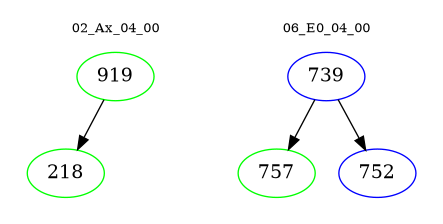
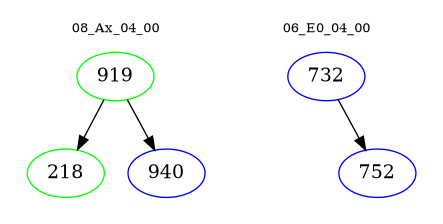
(116, 29) -> (116, 29)
(326, 77) -> (326, 77)
none -> (167, 173)
(277, 173) -> none
